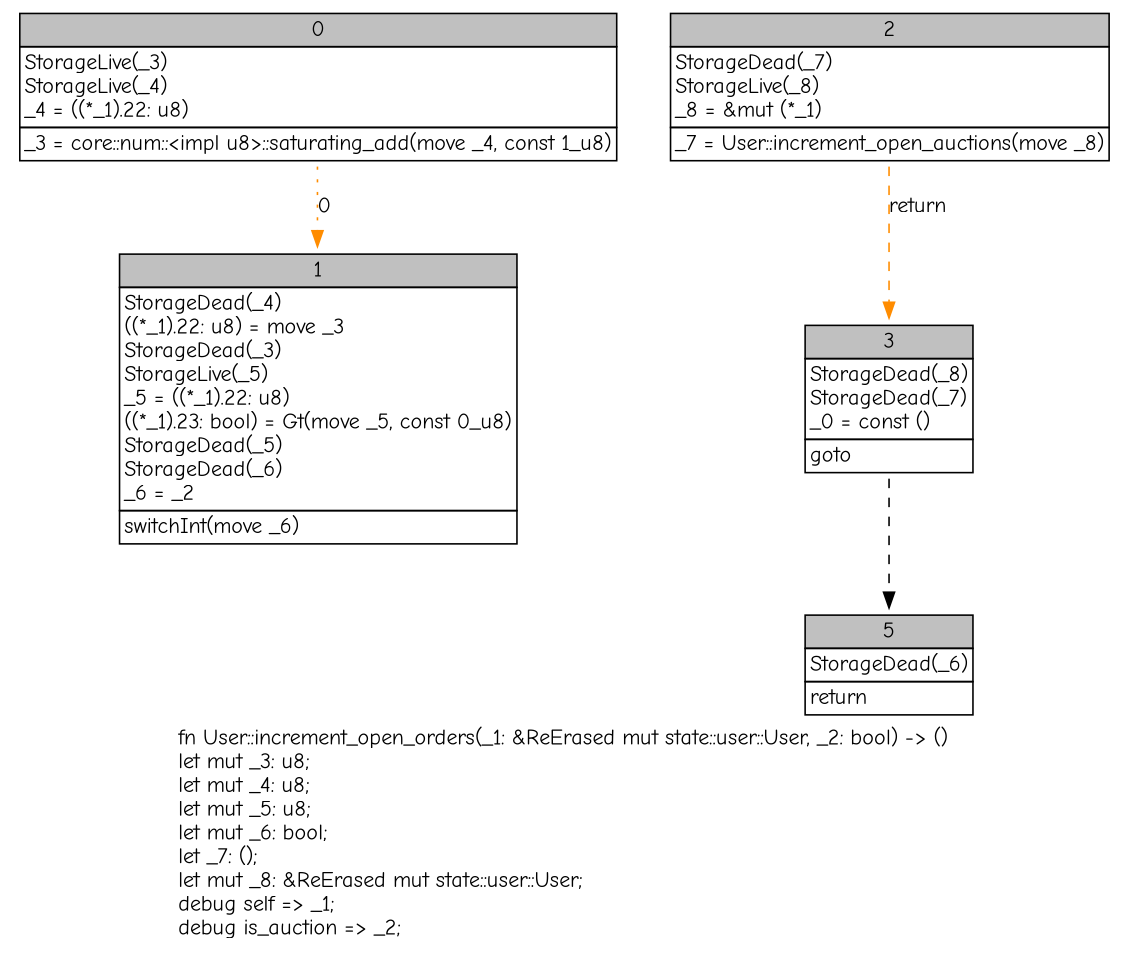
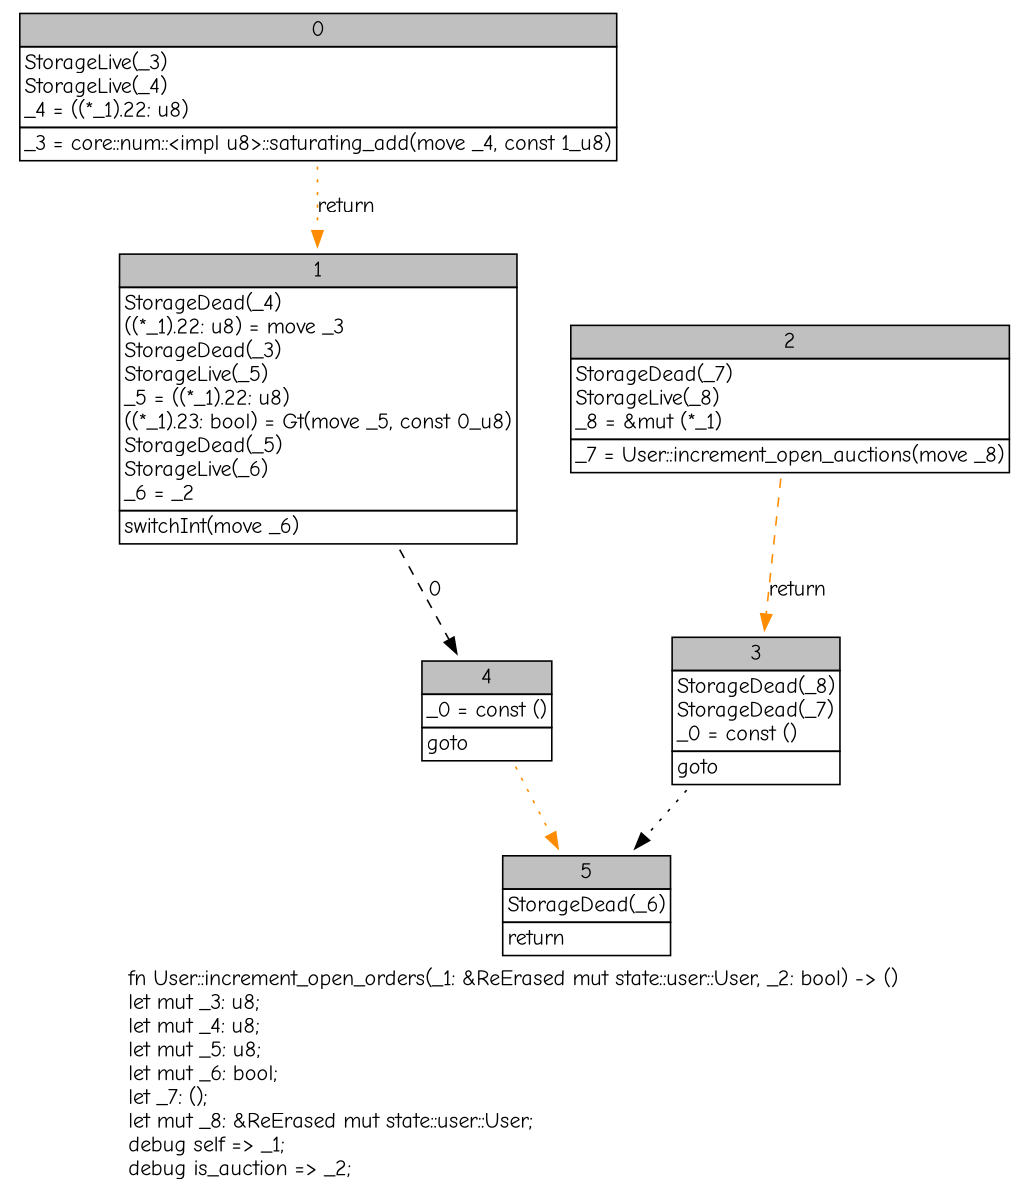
(325, 207) -> (347, 207)
(203, 469) -> (196, 469)
(889, 535) -> (666, 813)
none -> (487, 710)
